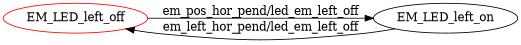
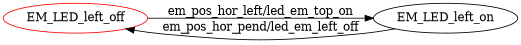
(260, 12) -> (260, 12)
(260, 28) -> (260, 28)
